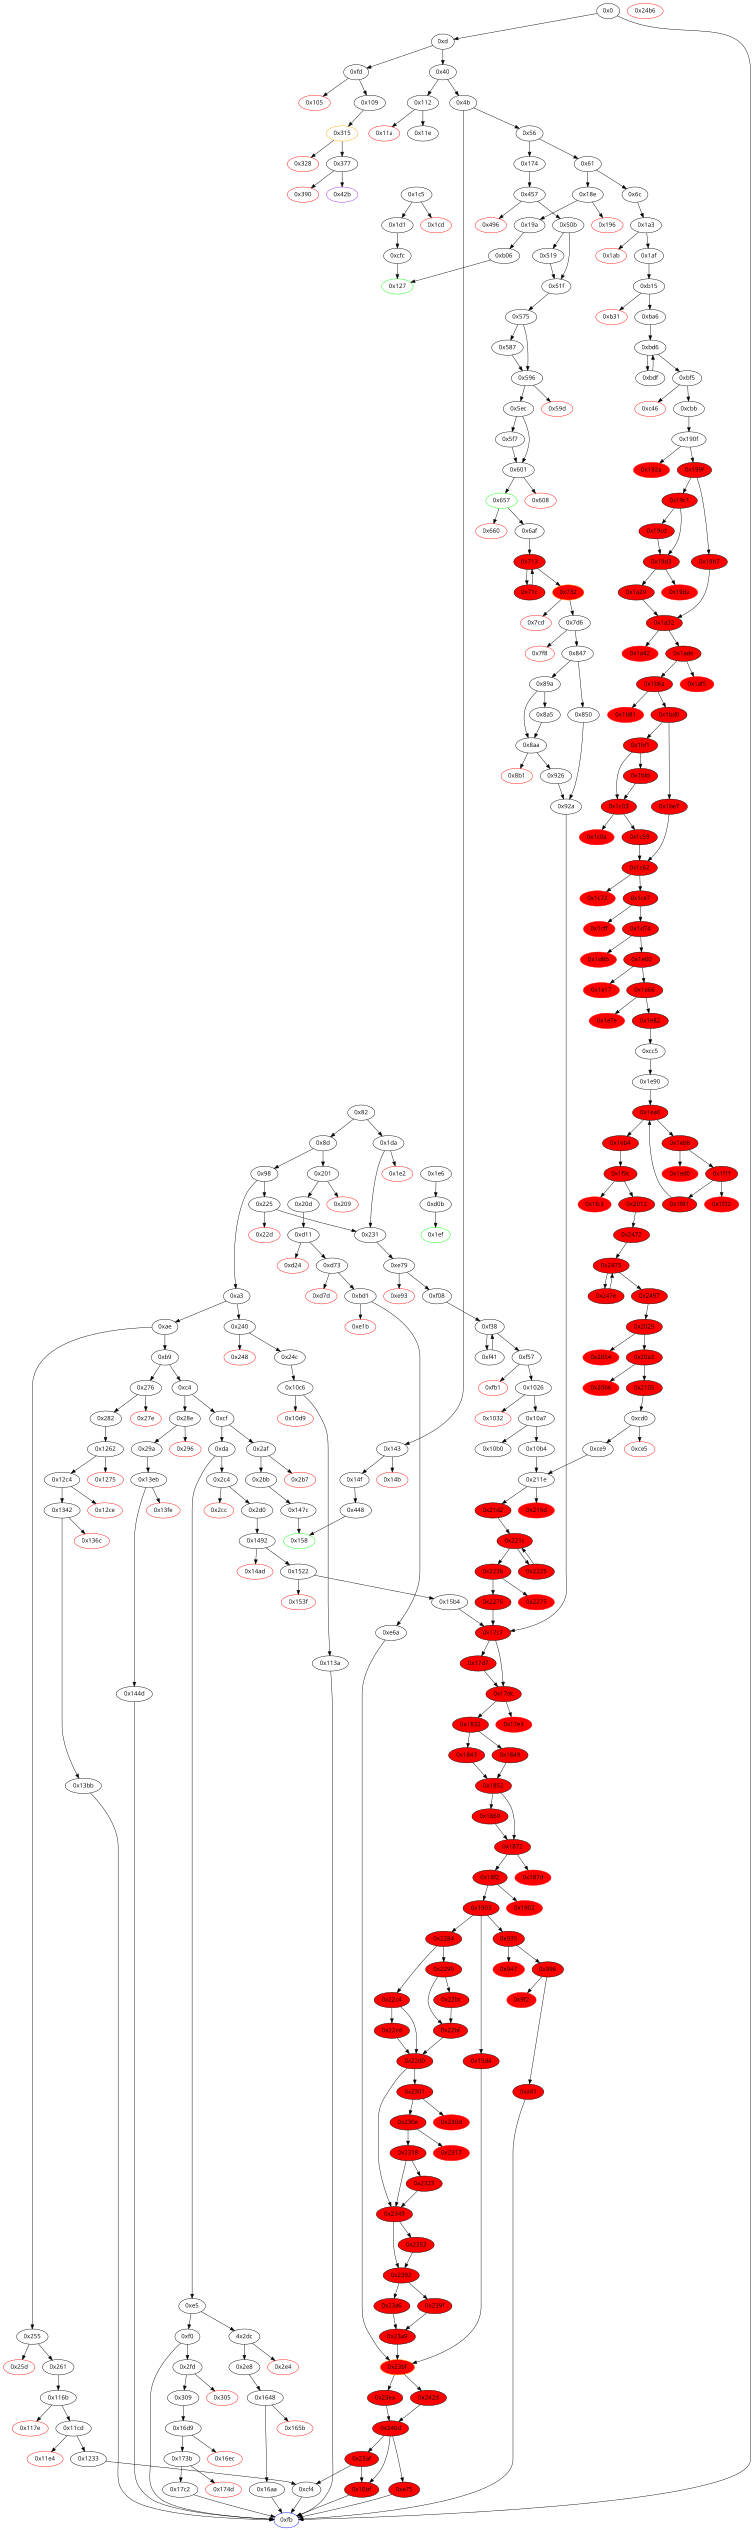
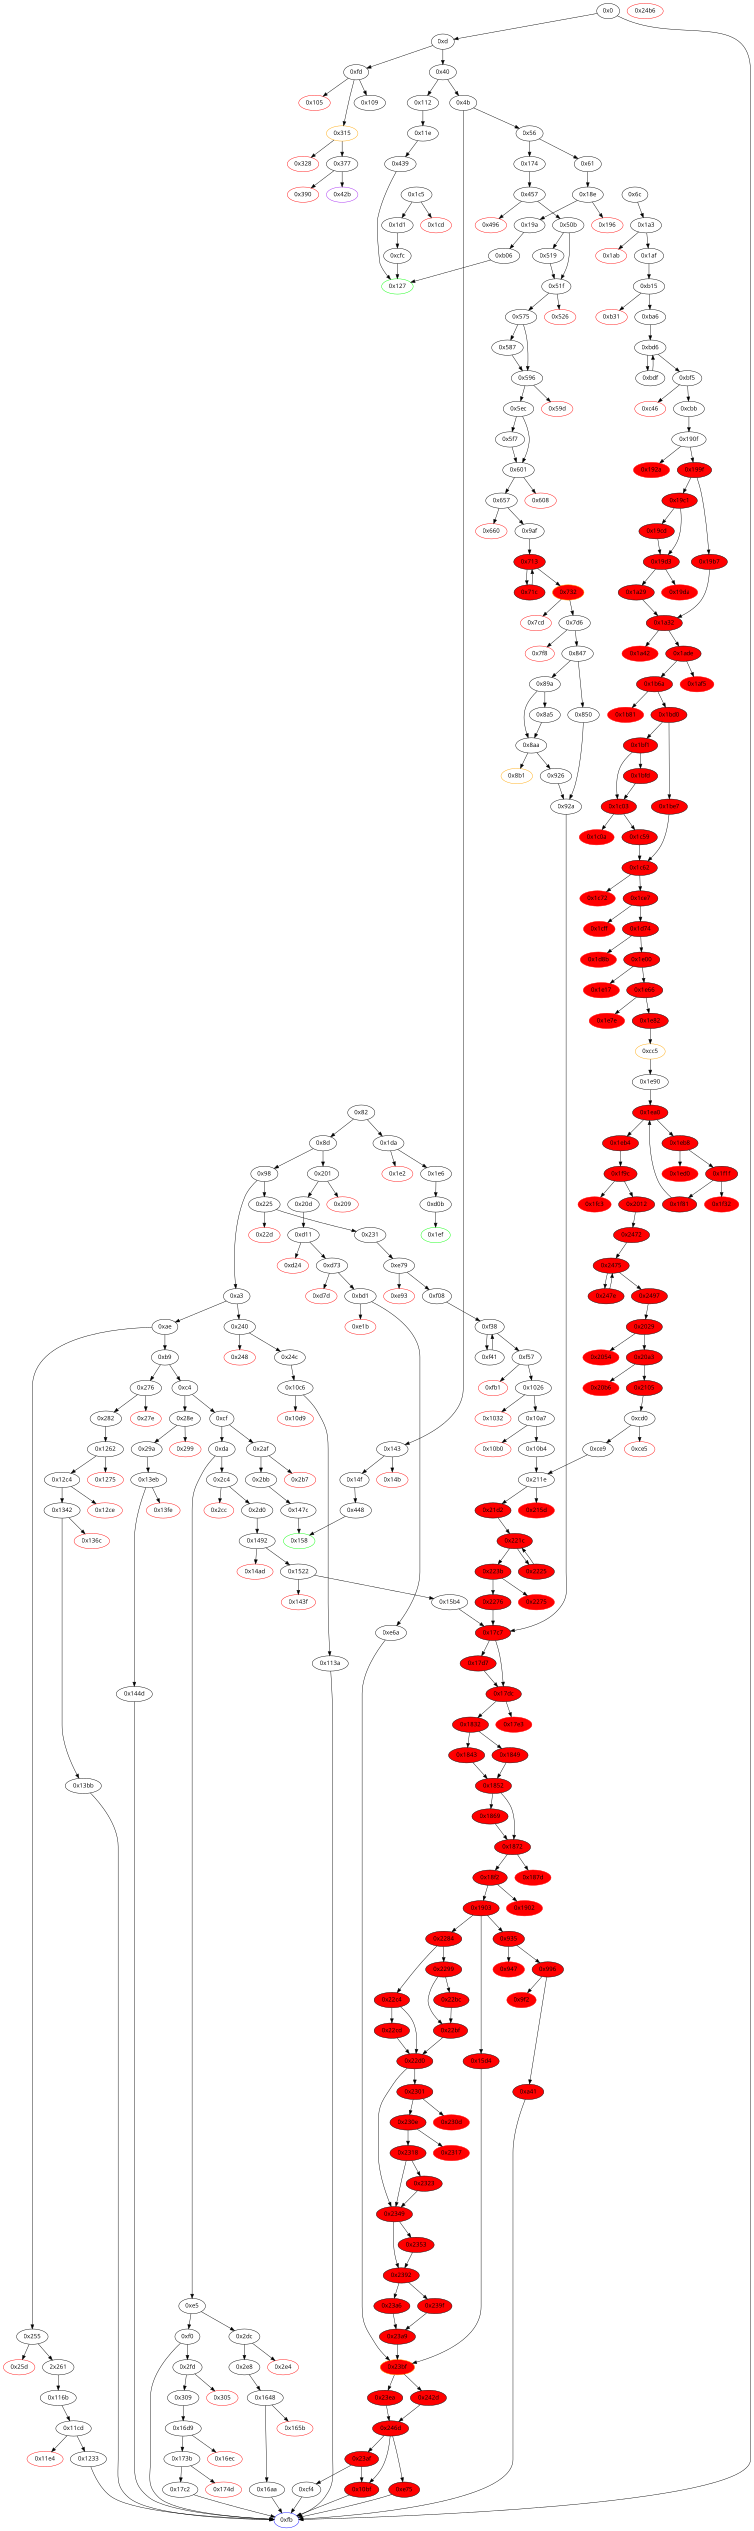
(357, 117) -> (349, 101)
(384, 133) -> none
none -> (400, 164)
(610, 178) -> none
none -> (560, 317)
(502, 501) -> (502, 501)
(530, 531) -> (530, 531)
(517, 776) -> (517, 776)
(650, 1051) -> (650, 1051)
(374, 1186) -> (410, 1157)
(185, 1449) -> (185, 1449)
(493, 1449) -> (493, 1449)
(298, 1602) -> (298, 1602)
(244, 2337) -> (244, 2337)
(58, 2367) -> (58, 2367)
(30, 2428) -> none
(190, 2470) -> (142, 2507)
